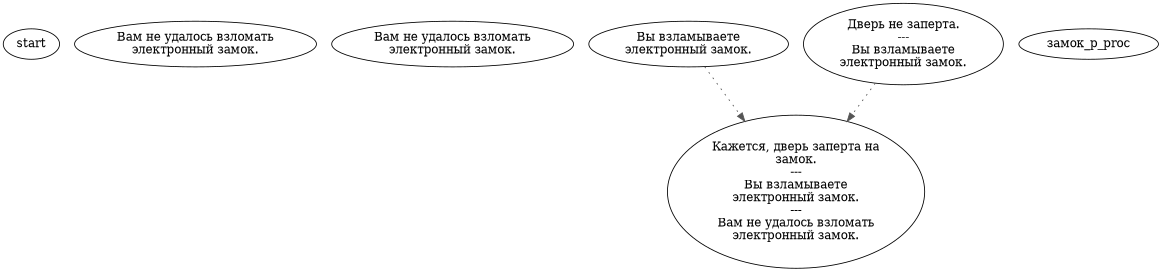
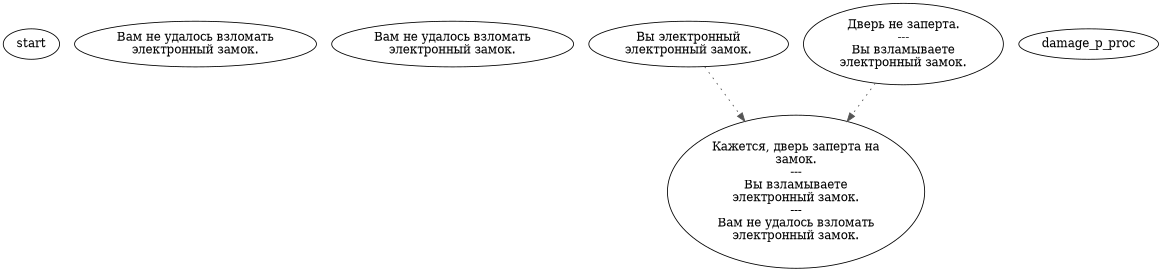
(689, 44) -> (689, 44)
(1089, 44) -> (1089, 44)
